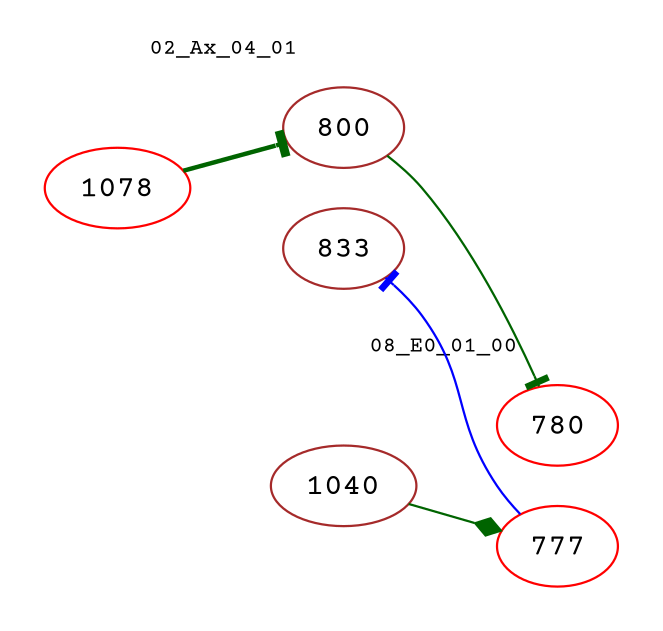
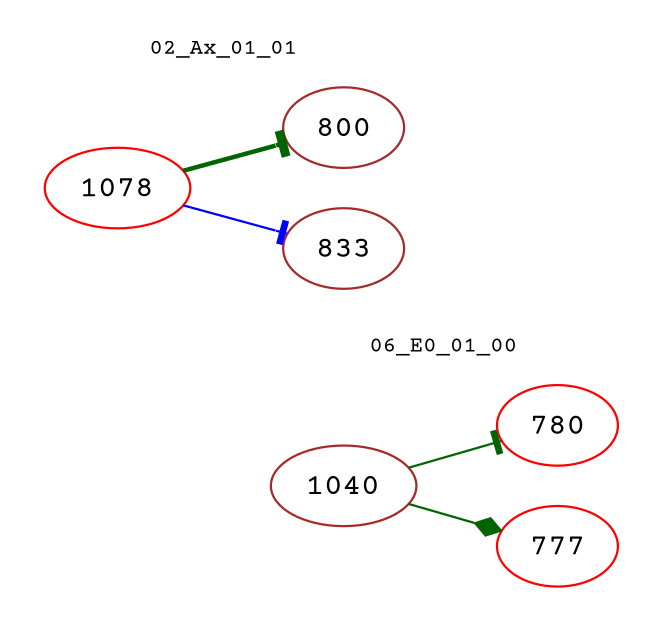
(224, 48) -> (224, 48)
(472, 258) -> (449, 456)
(444, 346) -> (444, 346)
(460, 398) -> (229, 218)
